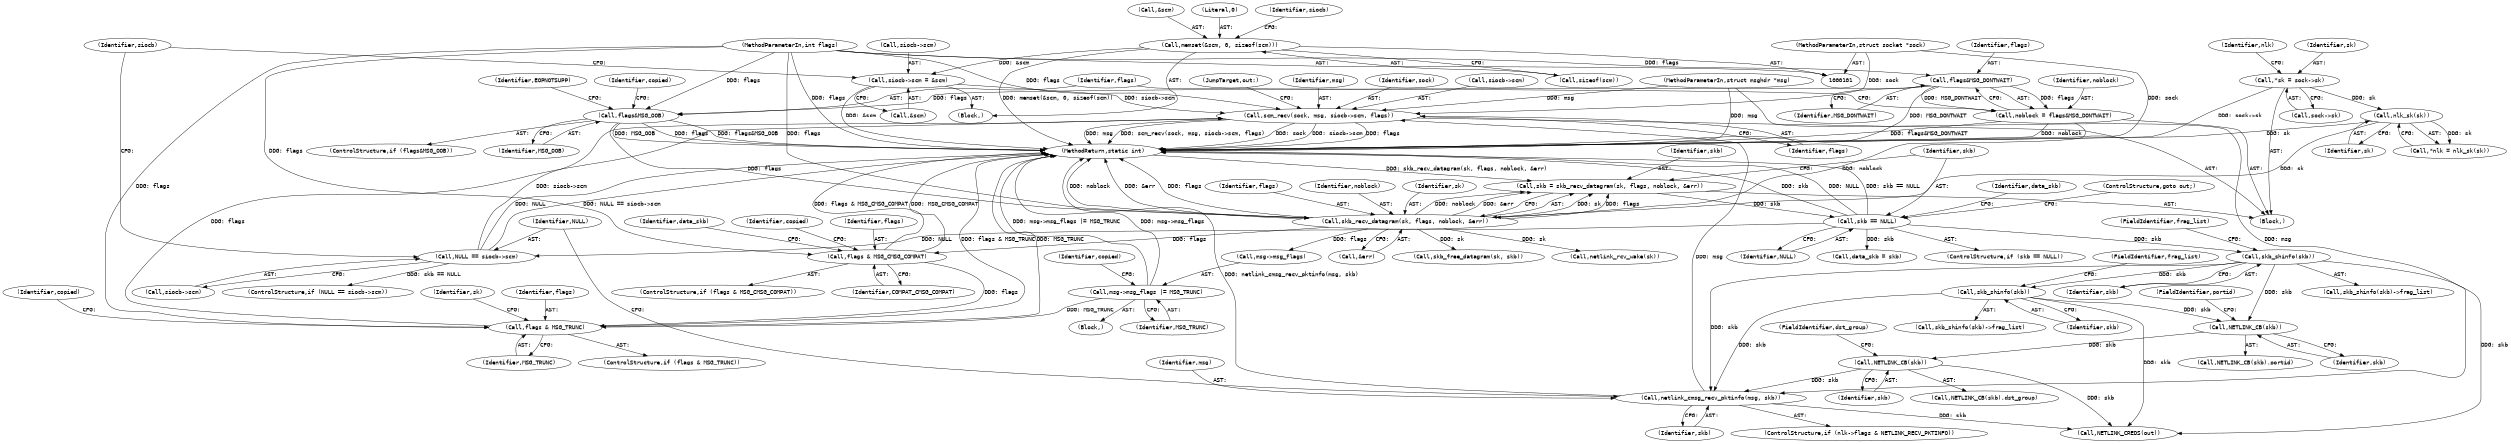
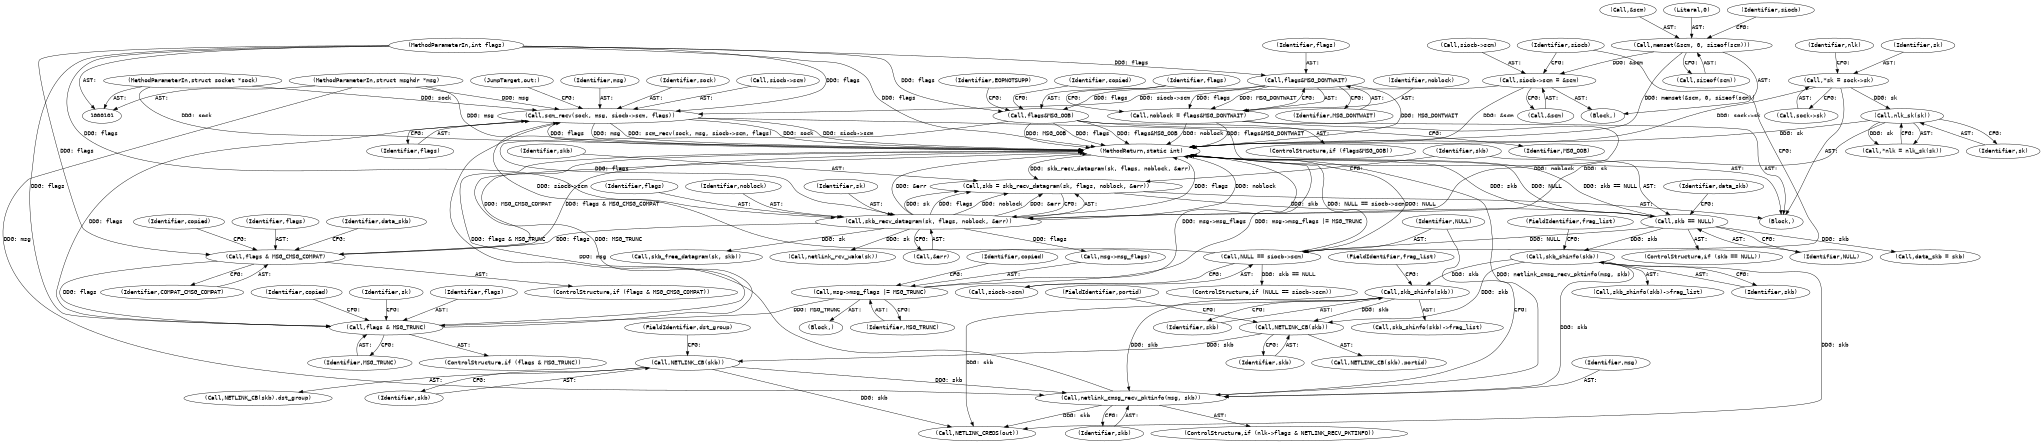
(1561, 54) -> (215, 89)
(568, 130) -> none
(2149, 187) -> none
